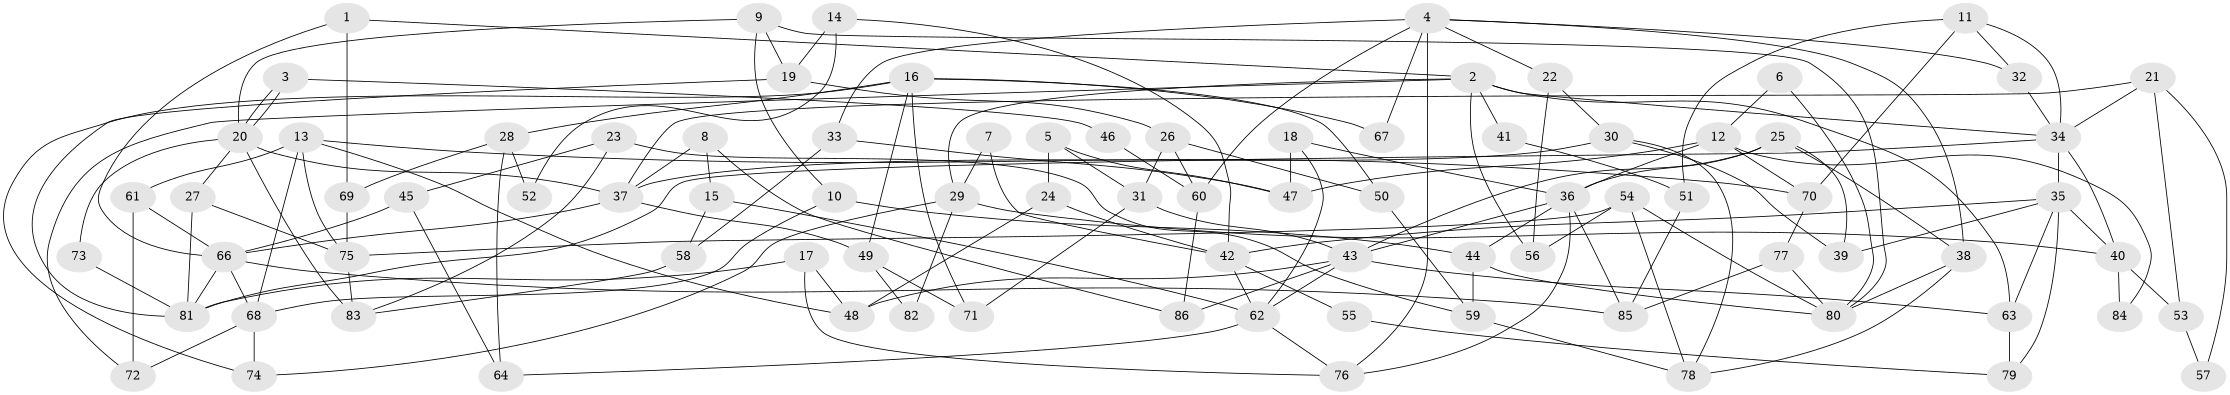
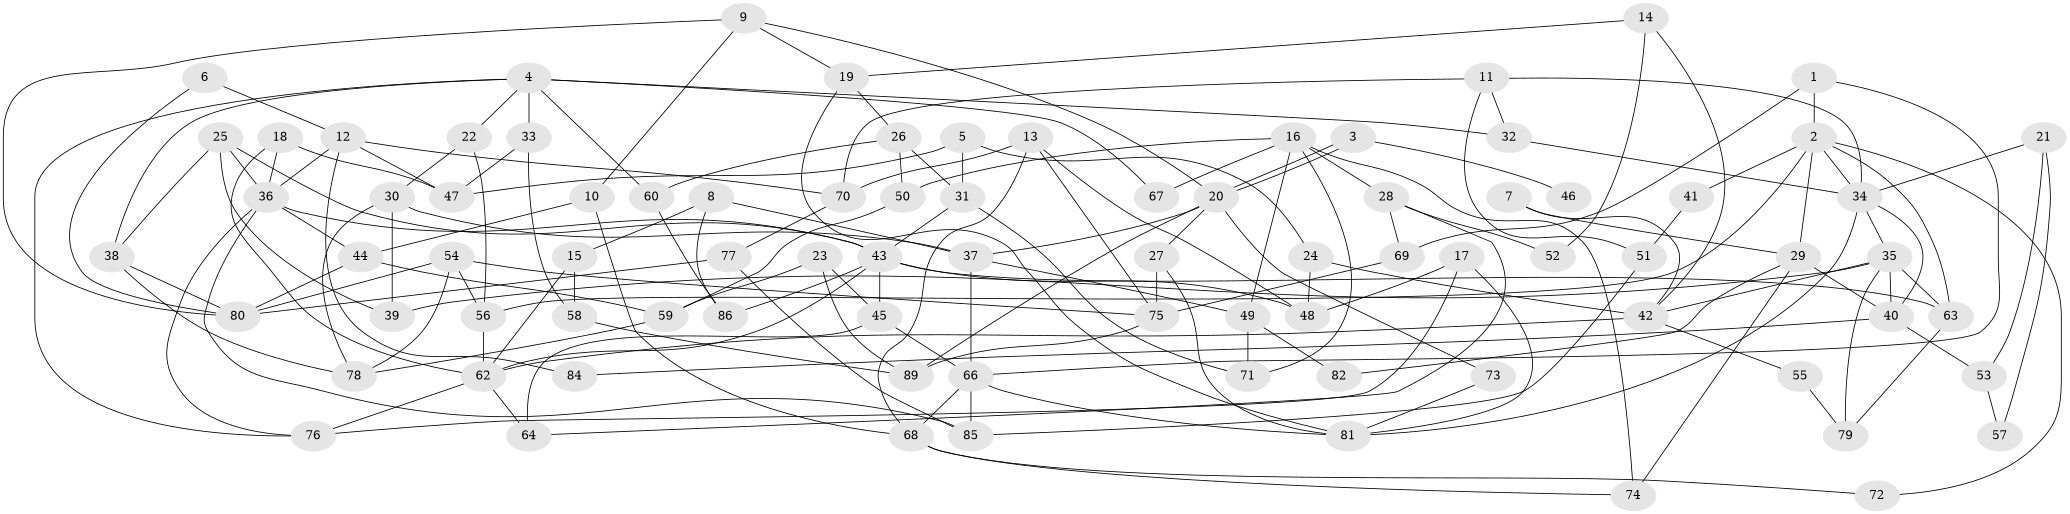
(1365, 97) -> none
(1154, 168) -> none
(133, 197) -> none
none -> (880, 287)
(354, 317) -> (911, 376)
none -> (483, 347)
